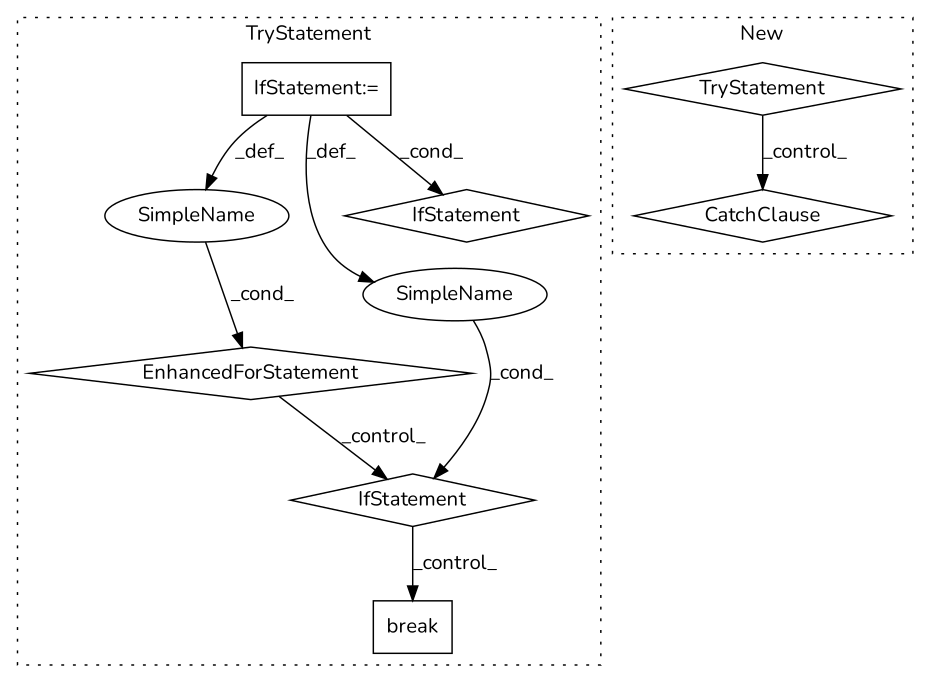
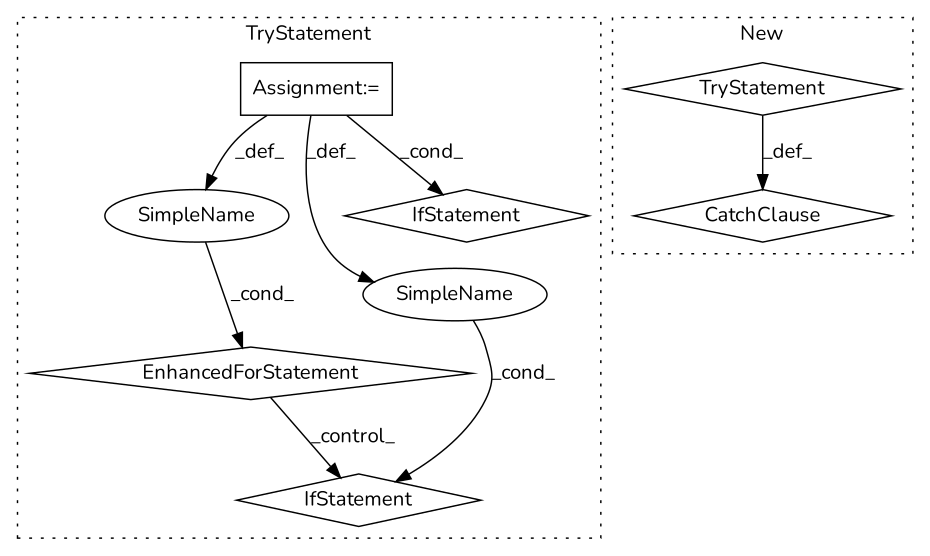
(316, 89) -> (316, 89)
(805, 152) -> (788, 152)
(413, 627) -> none
